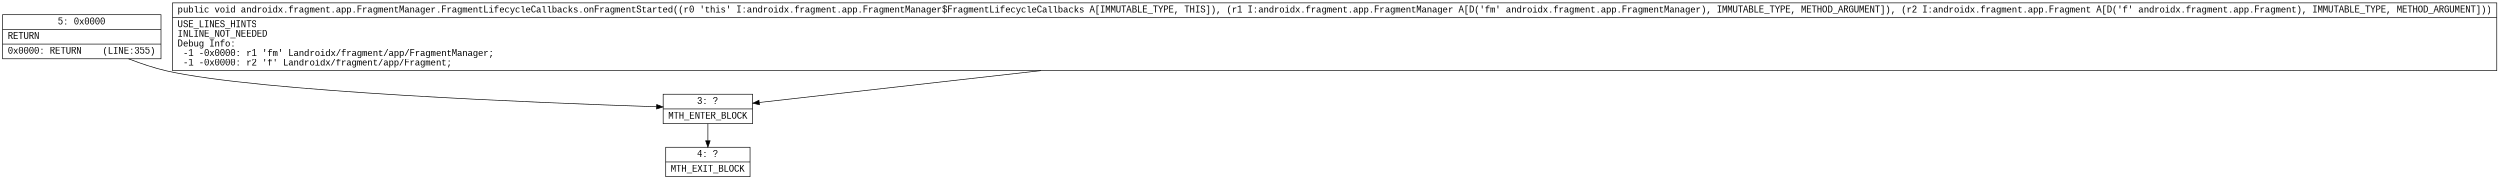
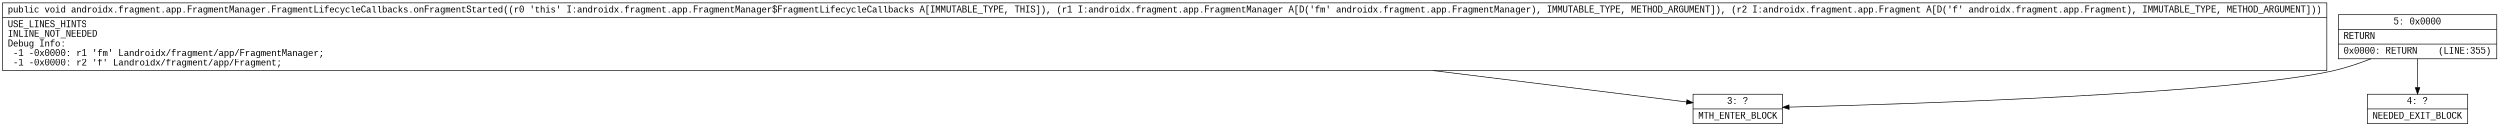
(708, 132) -> (2418, 73)
(708, 169) -> (2418, 116)
